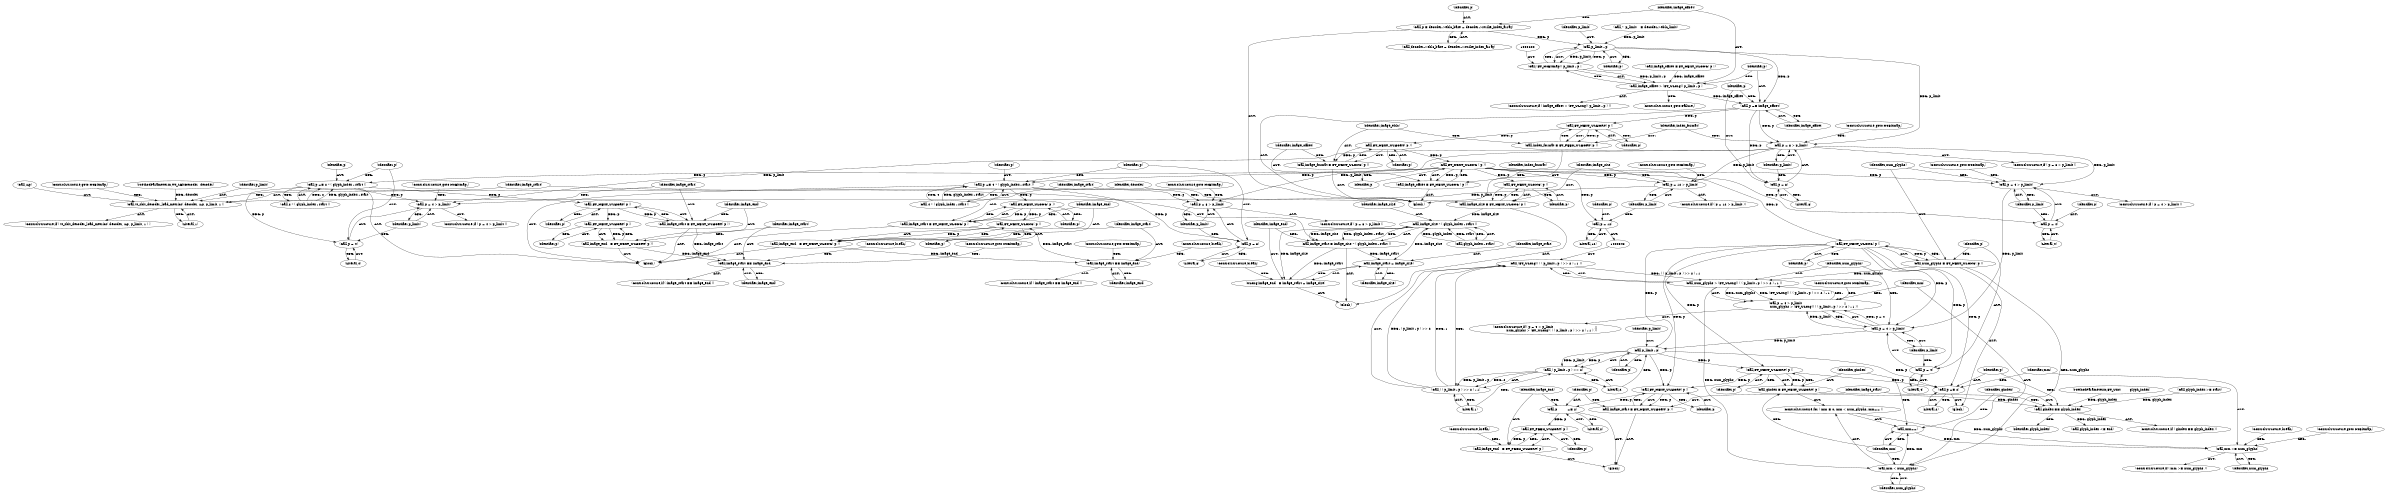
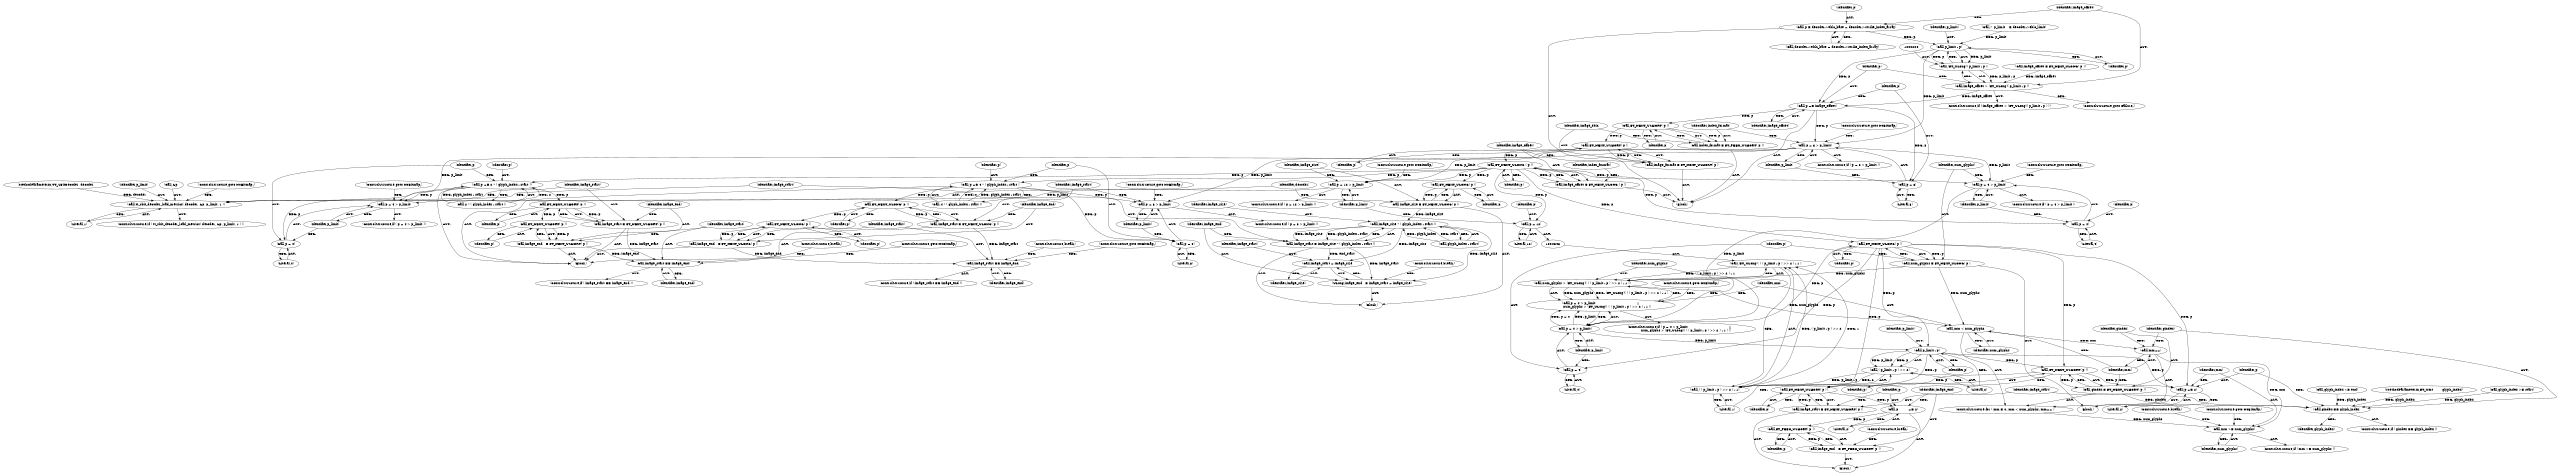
(1555, 67) -> (1964, 67)
(1333, 165) -> (1683, 165)
(1384, 254) -> (1342, 254)
(2075, 370) -> (1965, 293)
(2074, 419) -> (2337, 399)
(1871, 420) -> (2161, 401)
